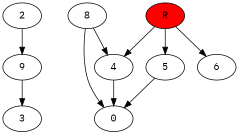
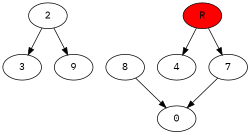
(99, 38) -> none
(165, 67) -> (228, 67)
(217, 67) -> none
(22, 89) -> (37, 38)
(114, 89) -> none
